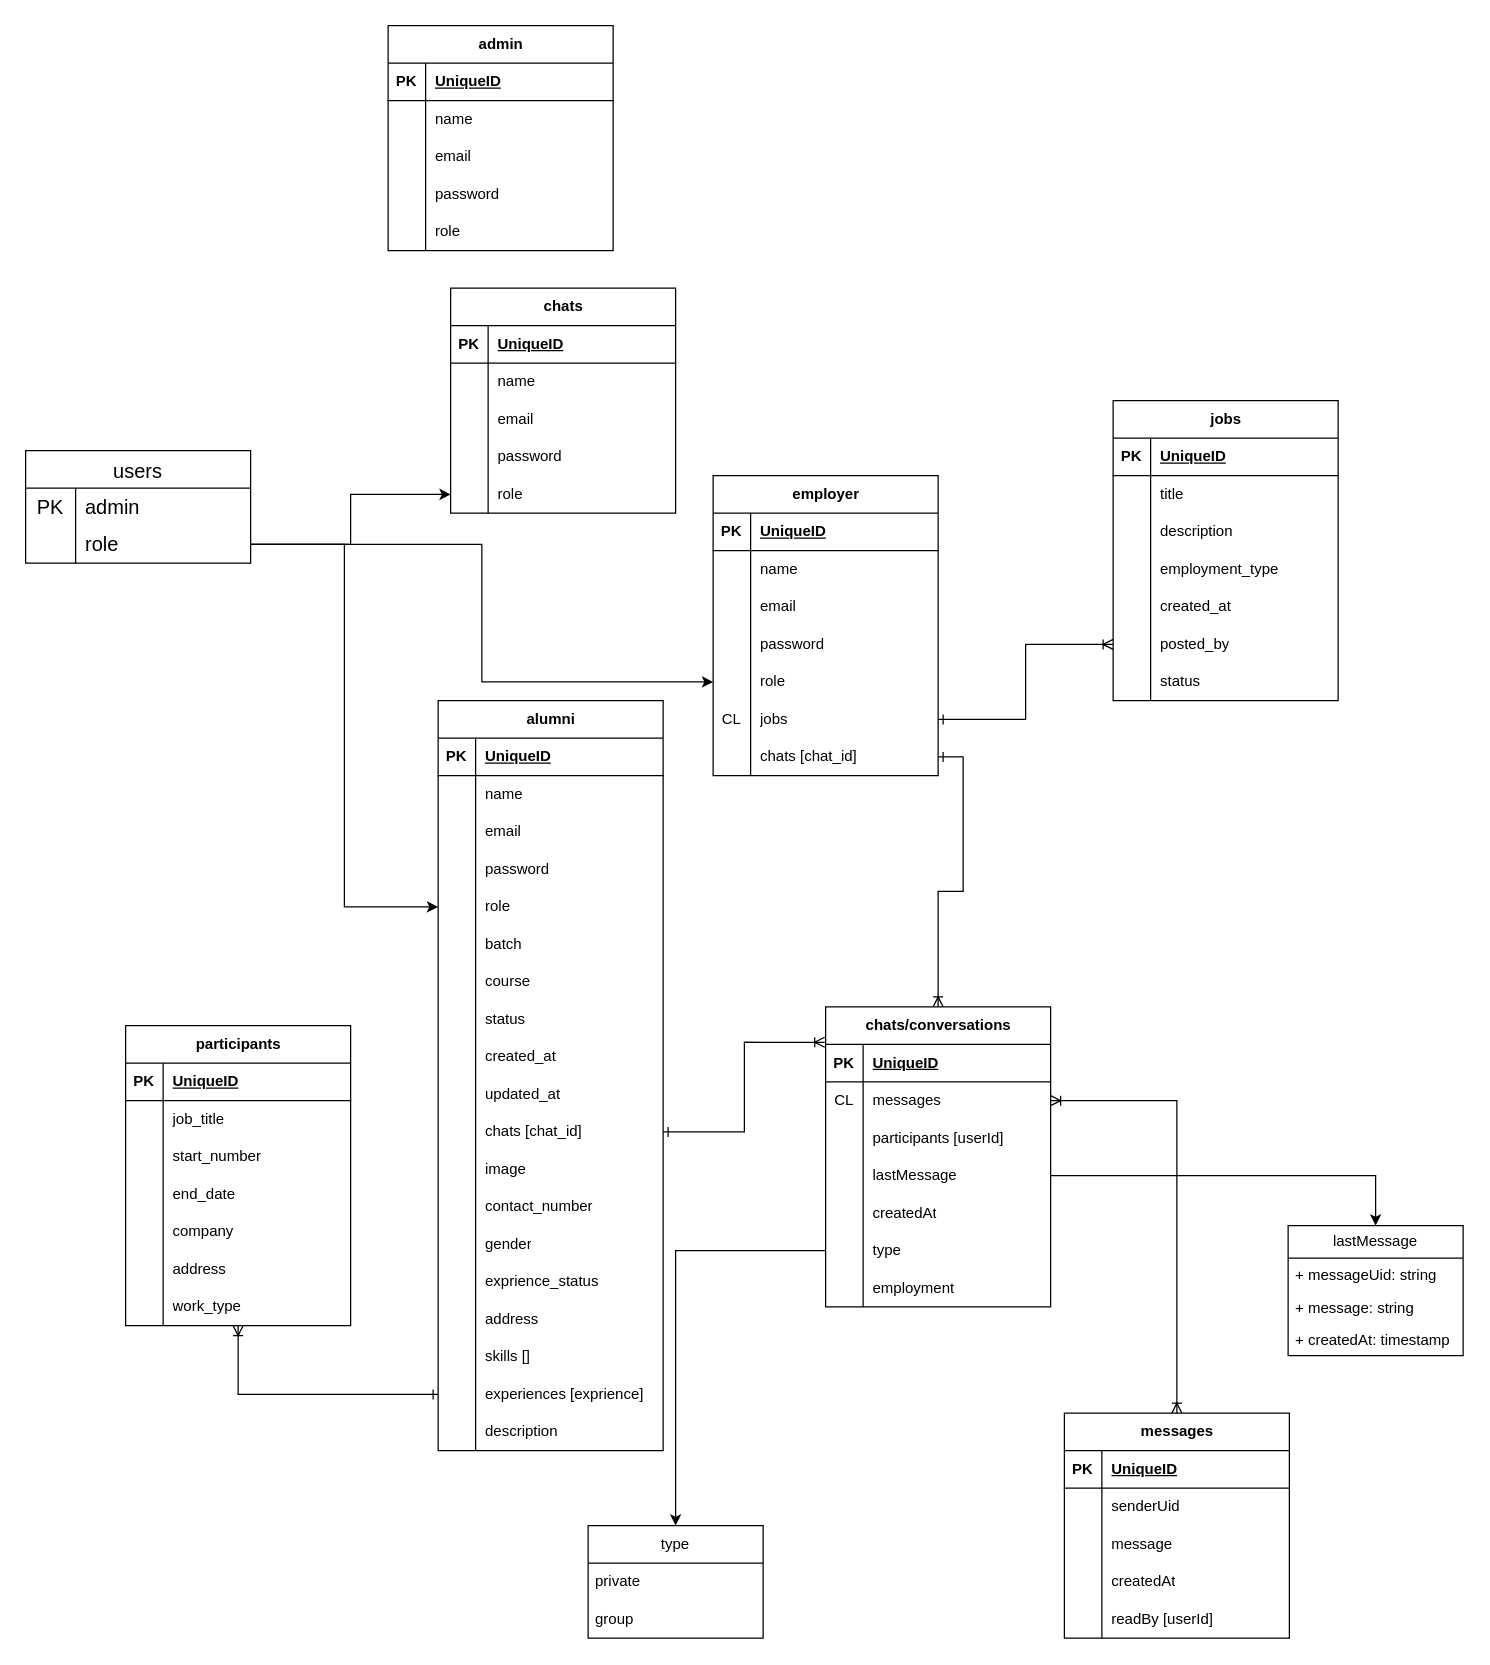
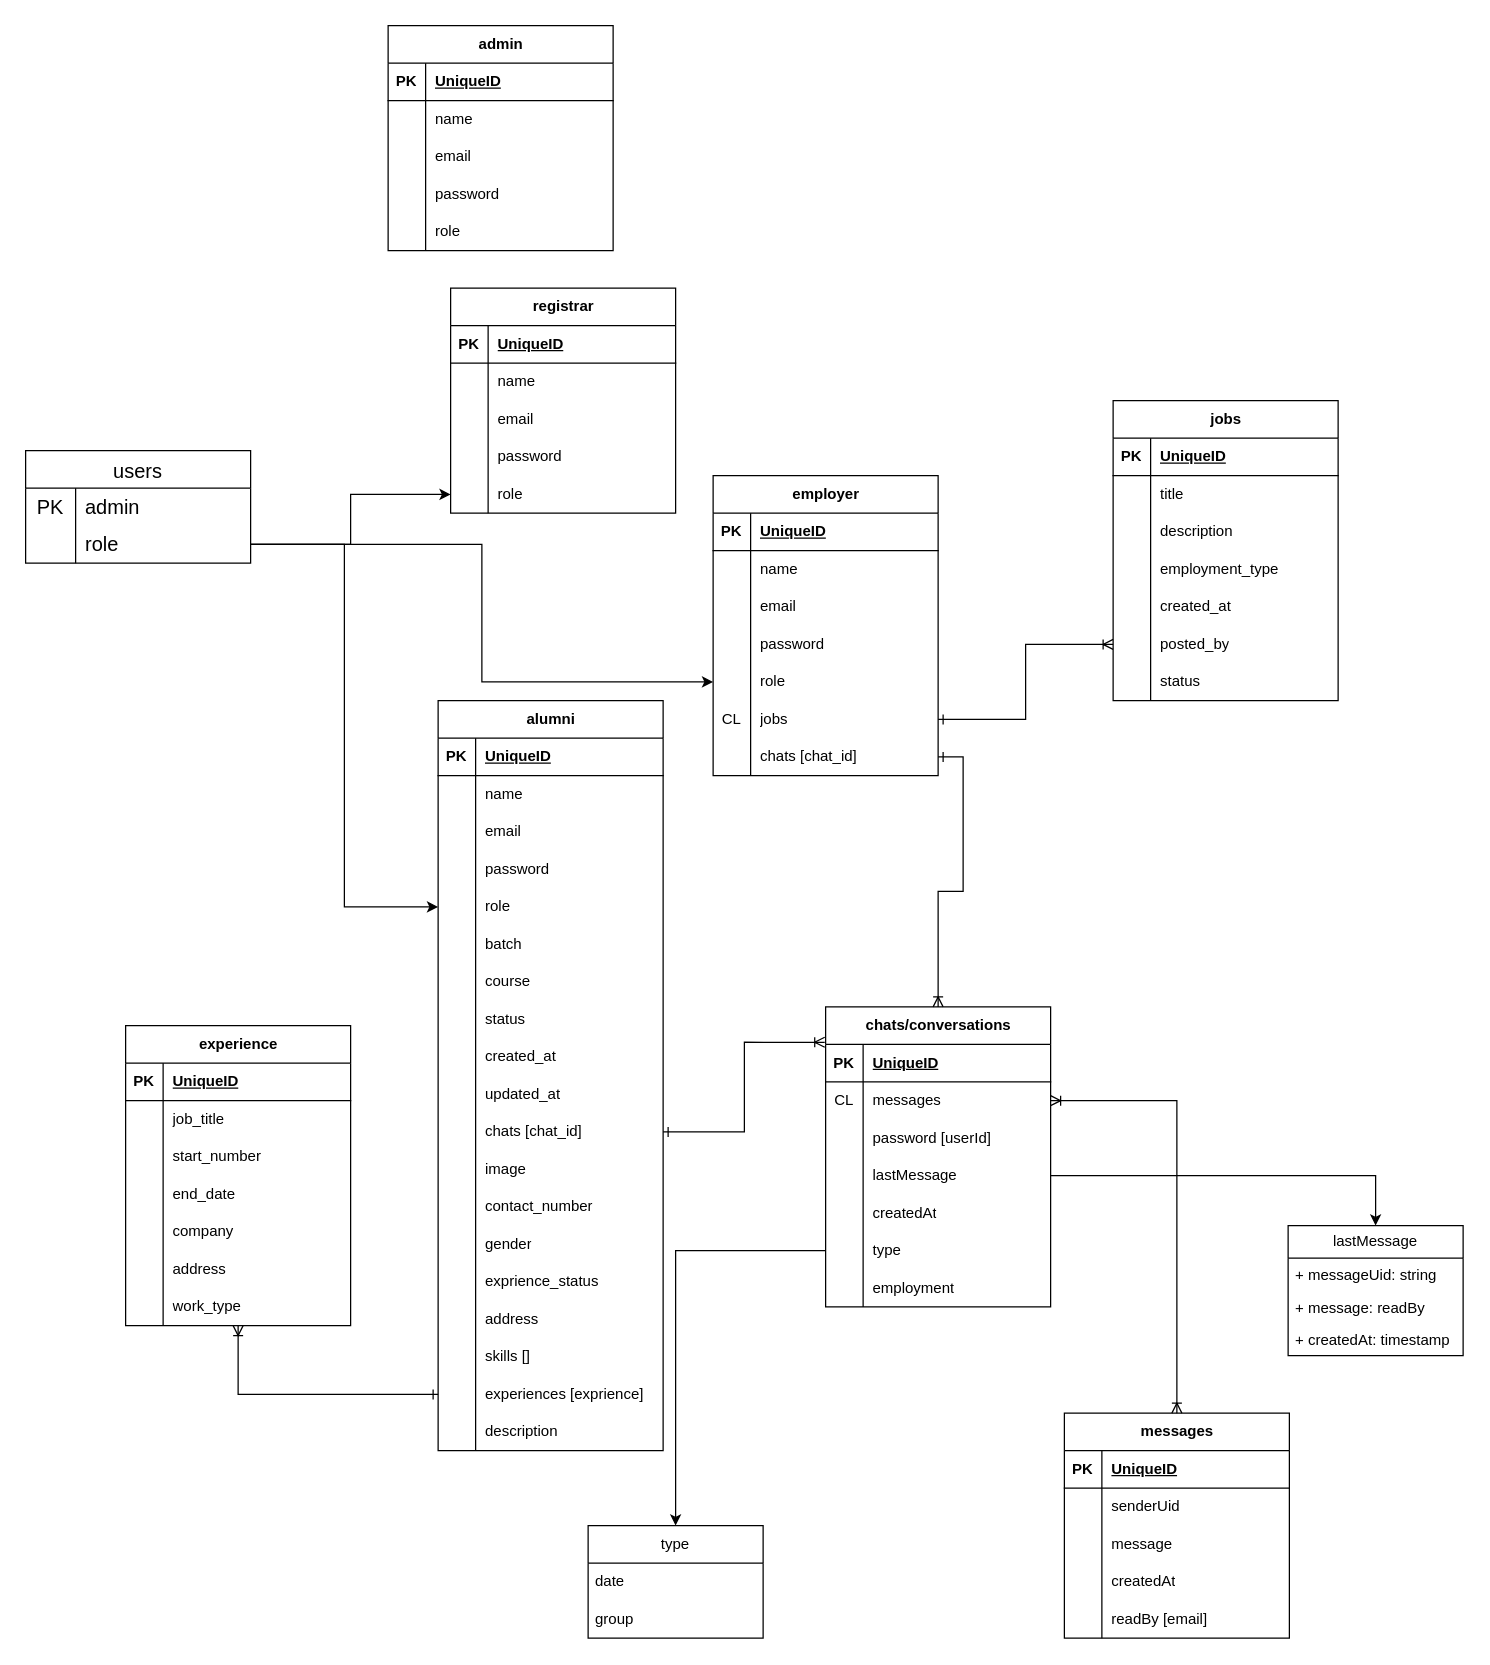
(564, 307) -> (564, 307)
(239, 1044) -> (239, 1044)
(955, 1138) -> (943, 1138)
(1359, 1308) -> (1361, 1308)
(623, 1582) -> (612, 1582)
(1173, 1619) -> (1165, 1619)
